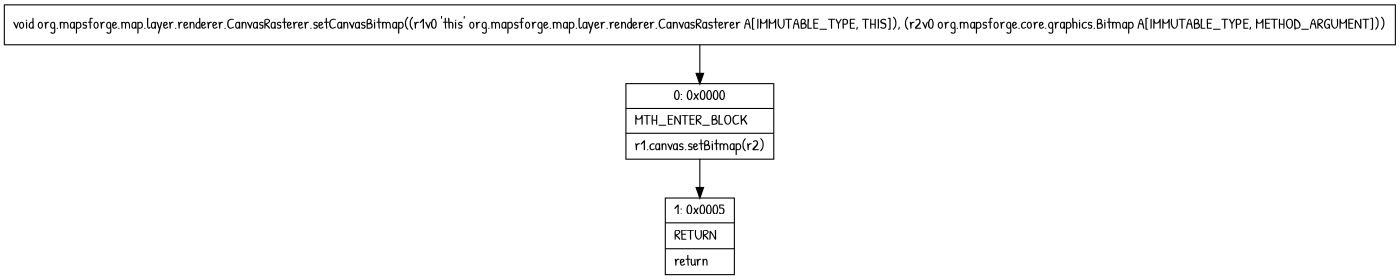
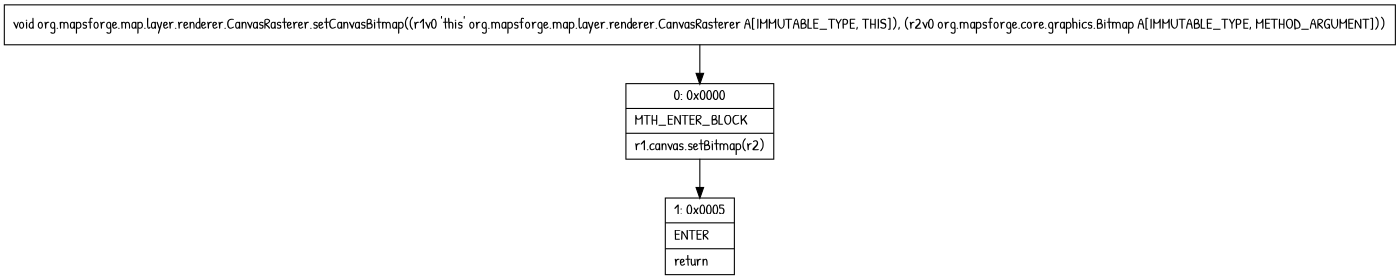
(696, 235) -> (692, 235)
